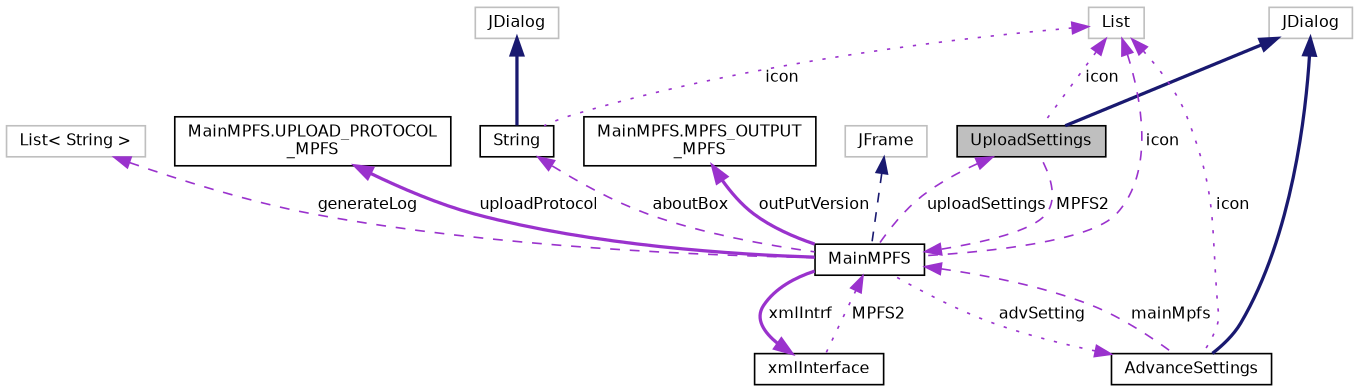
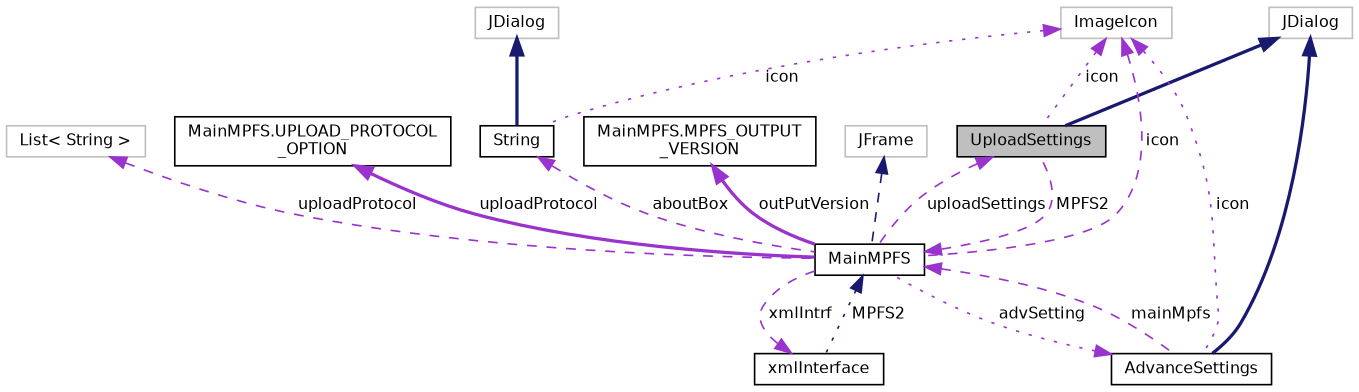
(1116, 23) -> (1116, 23)
(313, 141) -> (313, 141)
(700, 141) -> (700, 141)
(365, 205) -> (355, 205)
(769, 298) -> (769, 298)
(841, 322) -> (841, 322)
